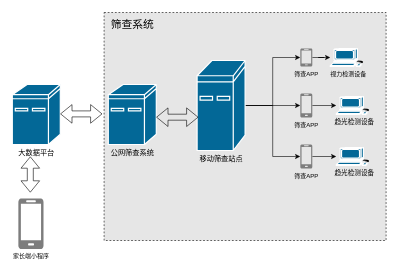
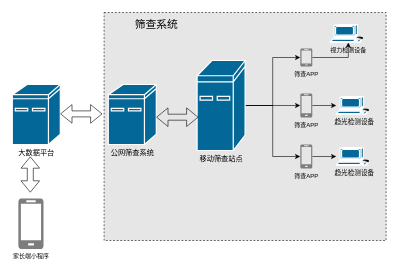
(132, 24) -> (156, 24)
(348, 57) -> (348, 33)
